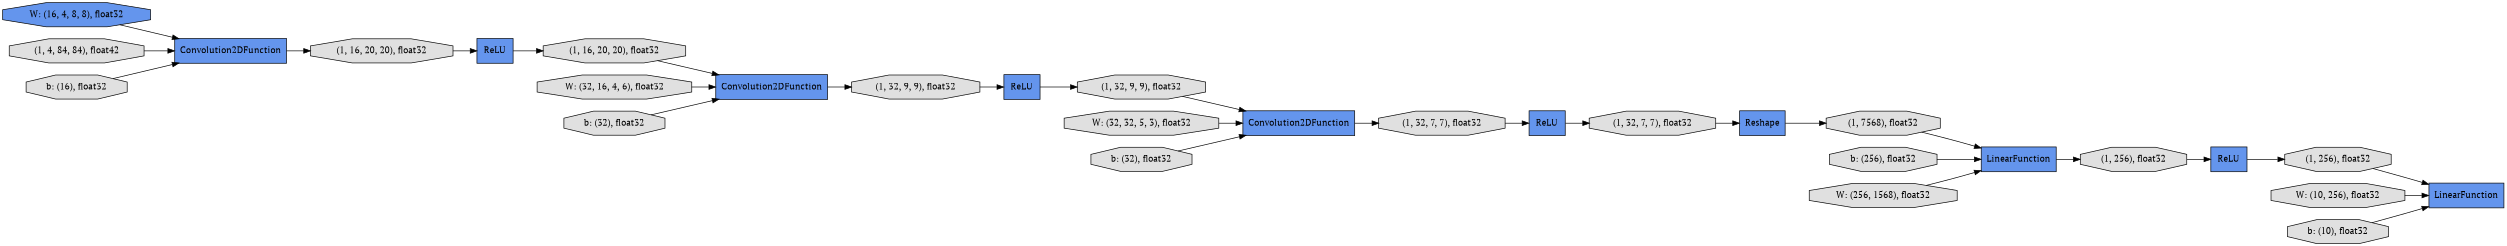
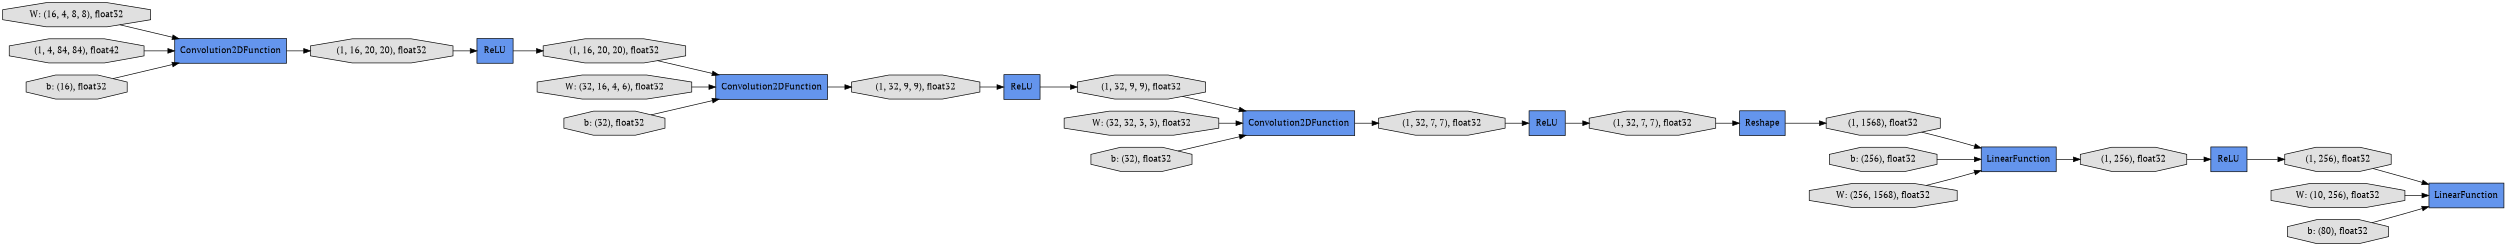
(77, 15) -> (77, 15)
(1141, 123) -> (1141, 123)
(1883, 123) -> (1883, 123)
(2338, 232) -> (2338, 232)
